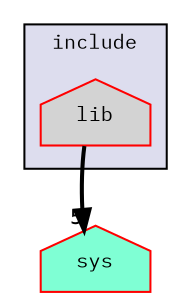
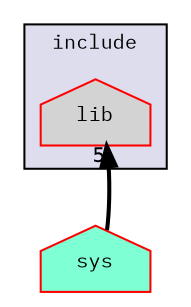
(82, 182) -> (109, 198)
